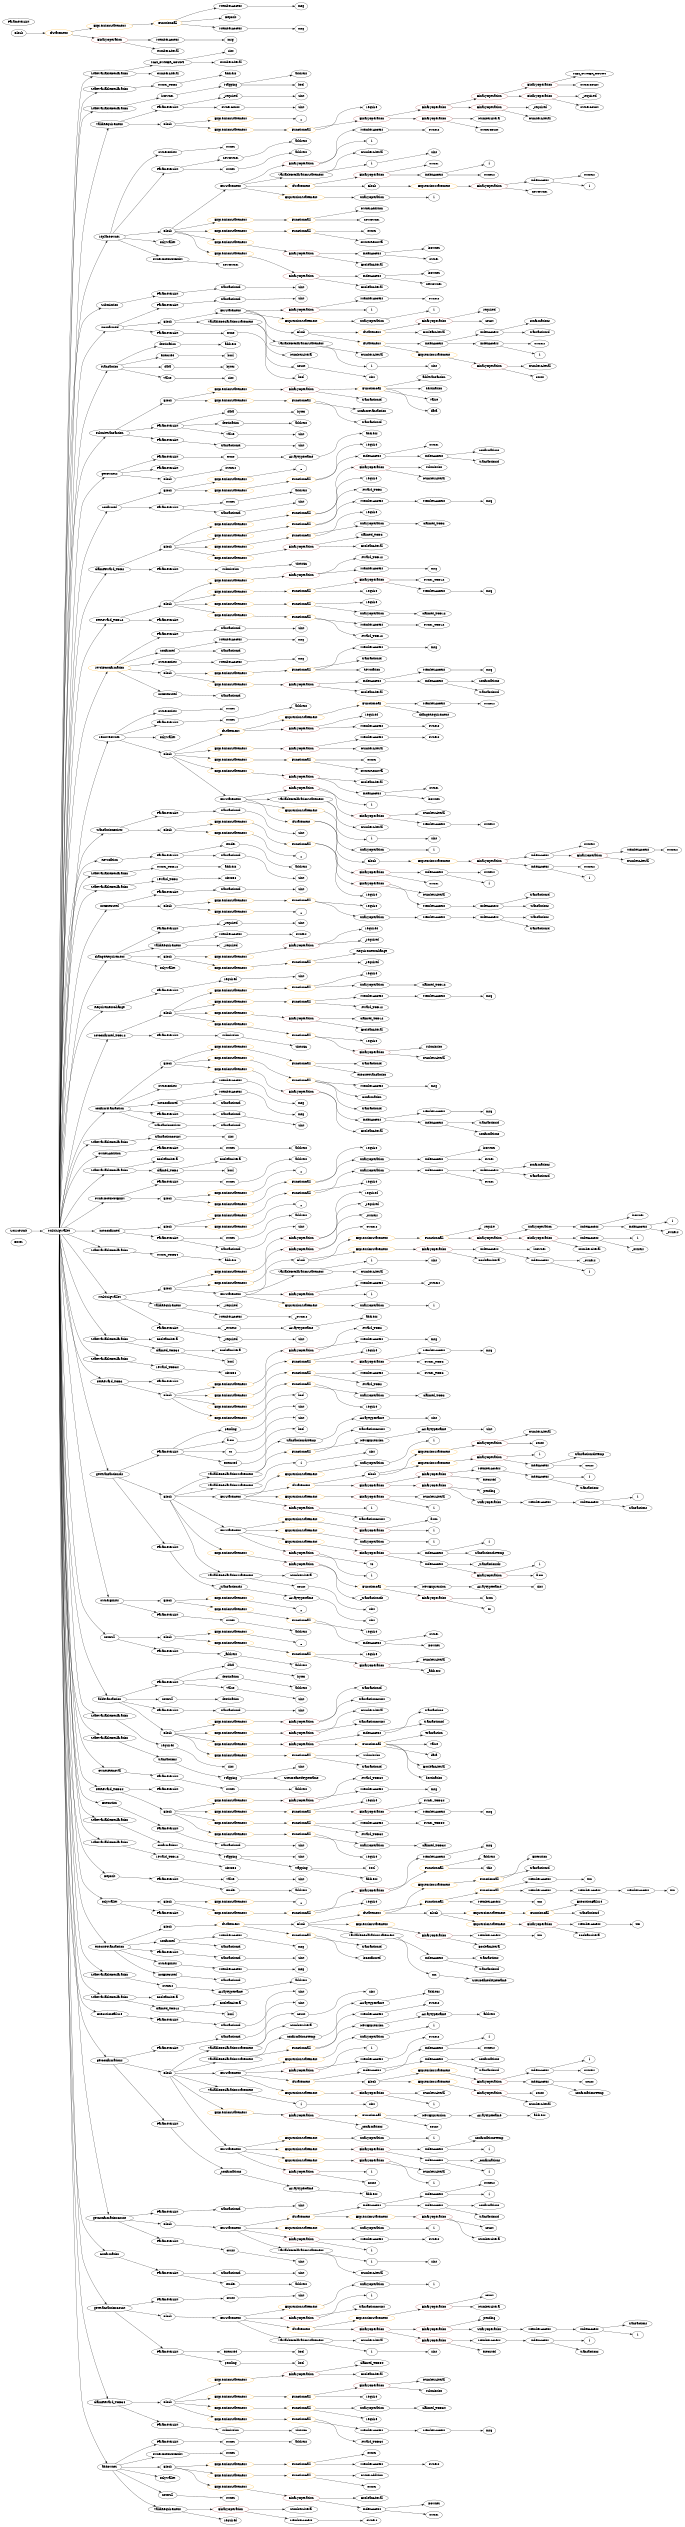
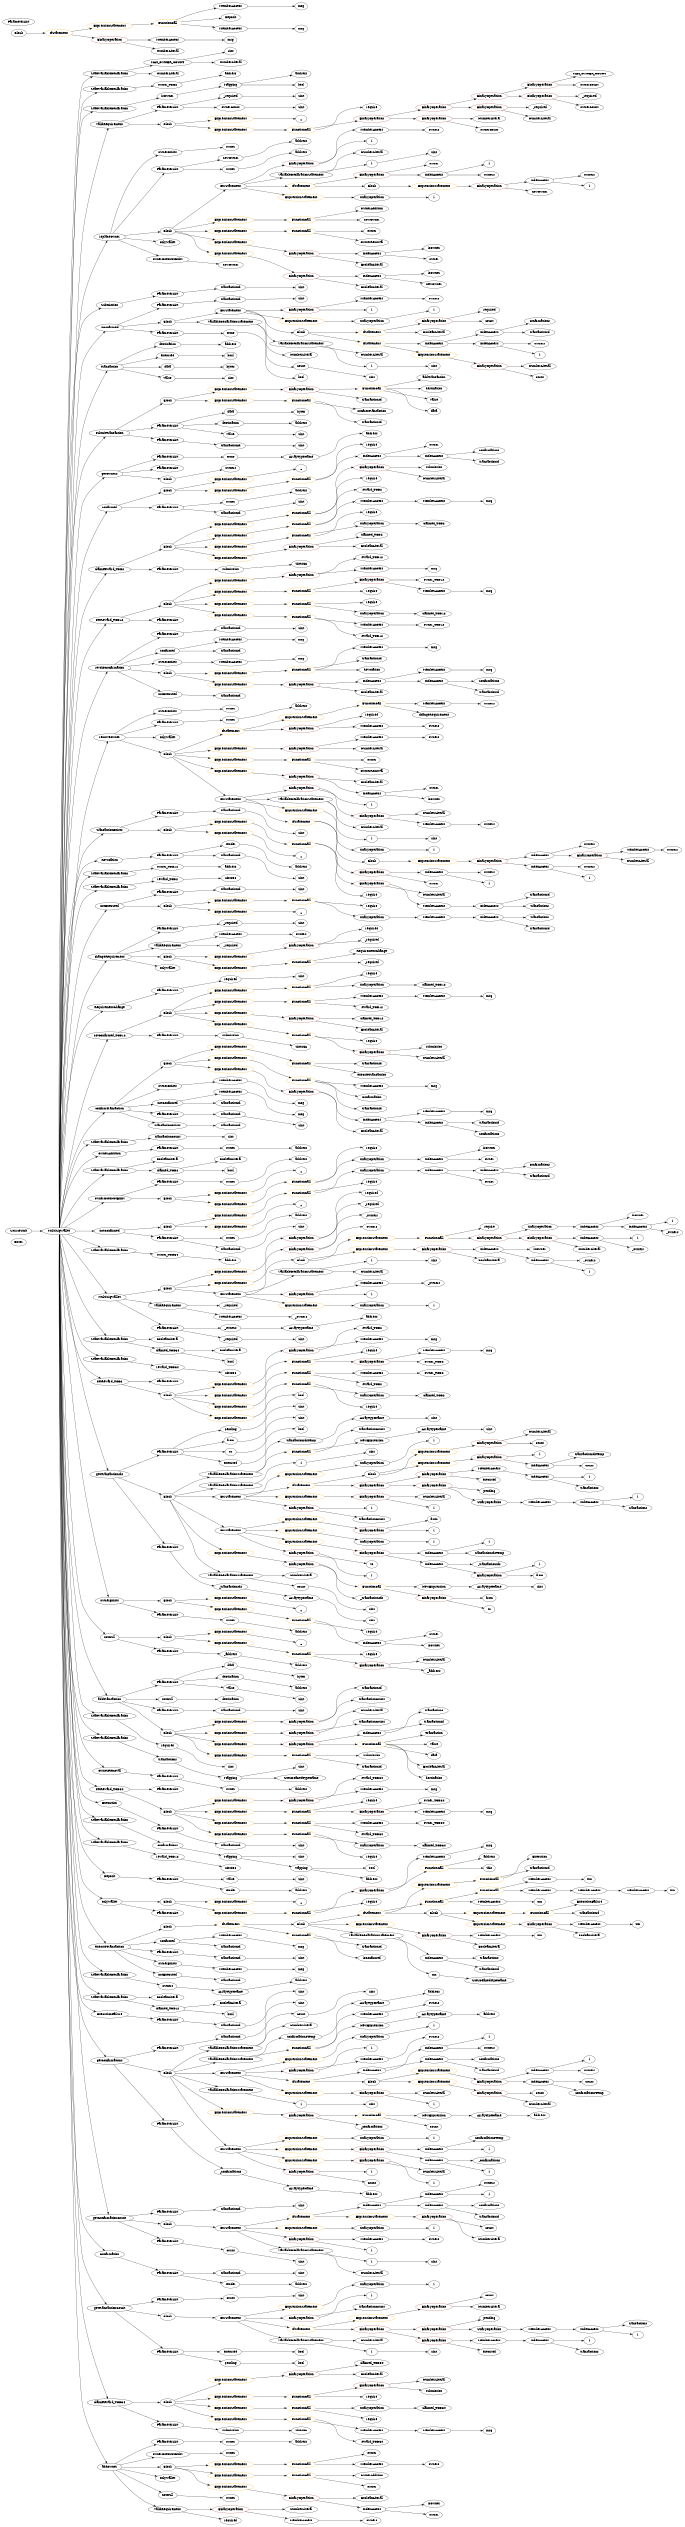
(110, 668) -> (110, 668)
